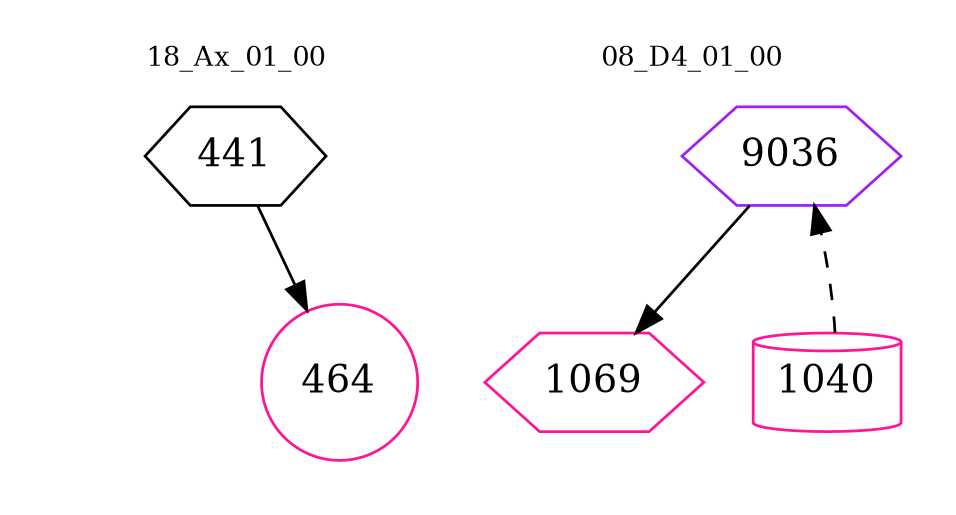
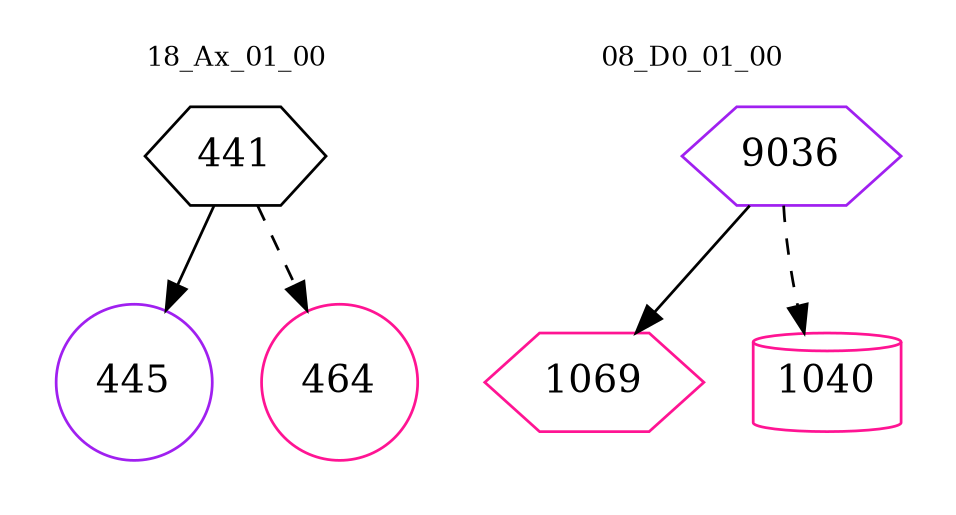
(693, 59) -> (693, 59)
(276, 245) -> (276, 245)
(830, 283) -> (789, 256)
none -> (134, 382)
